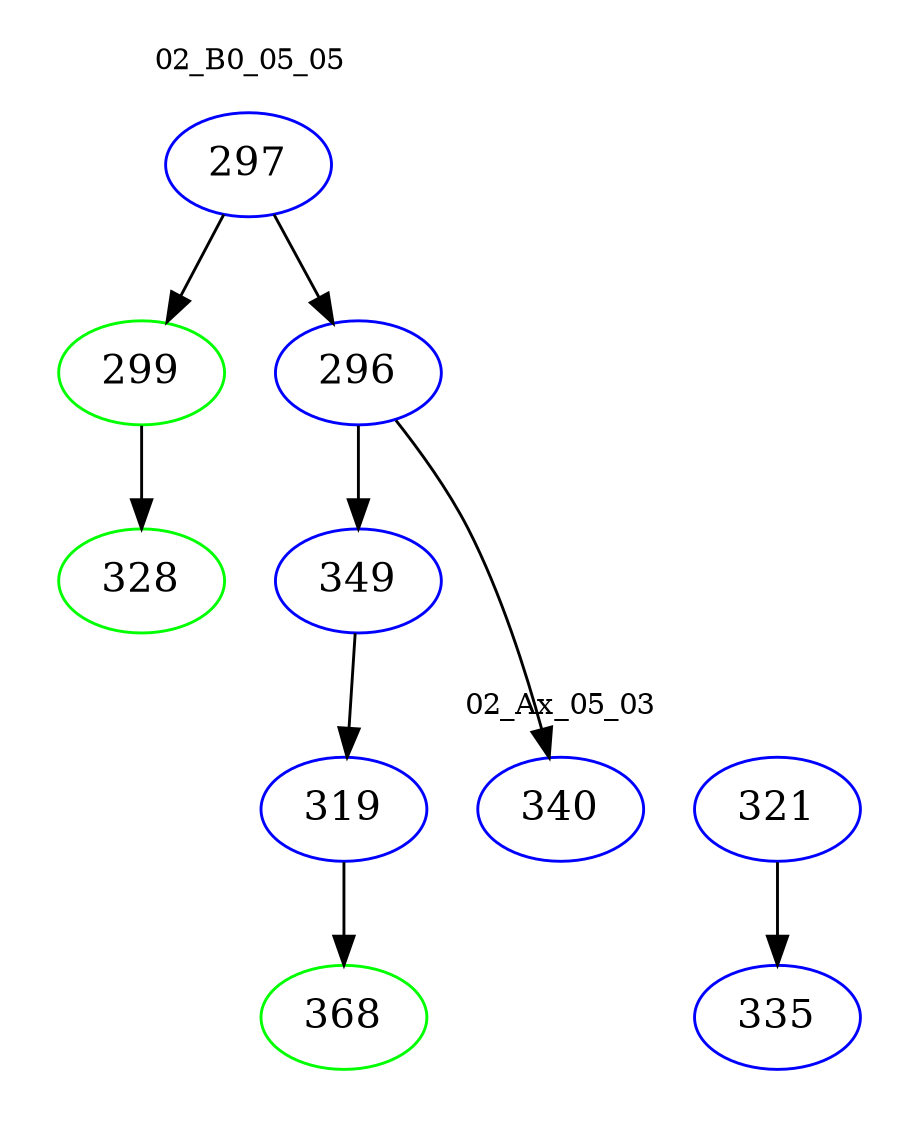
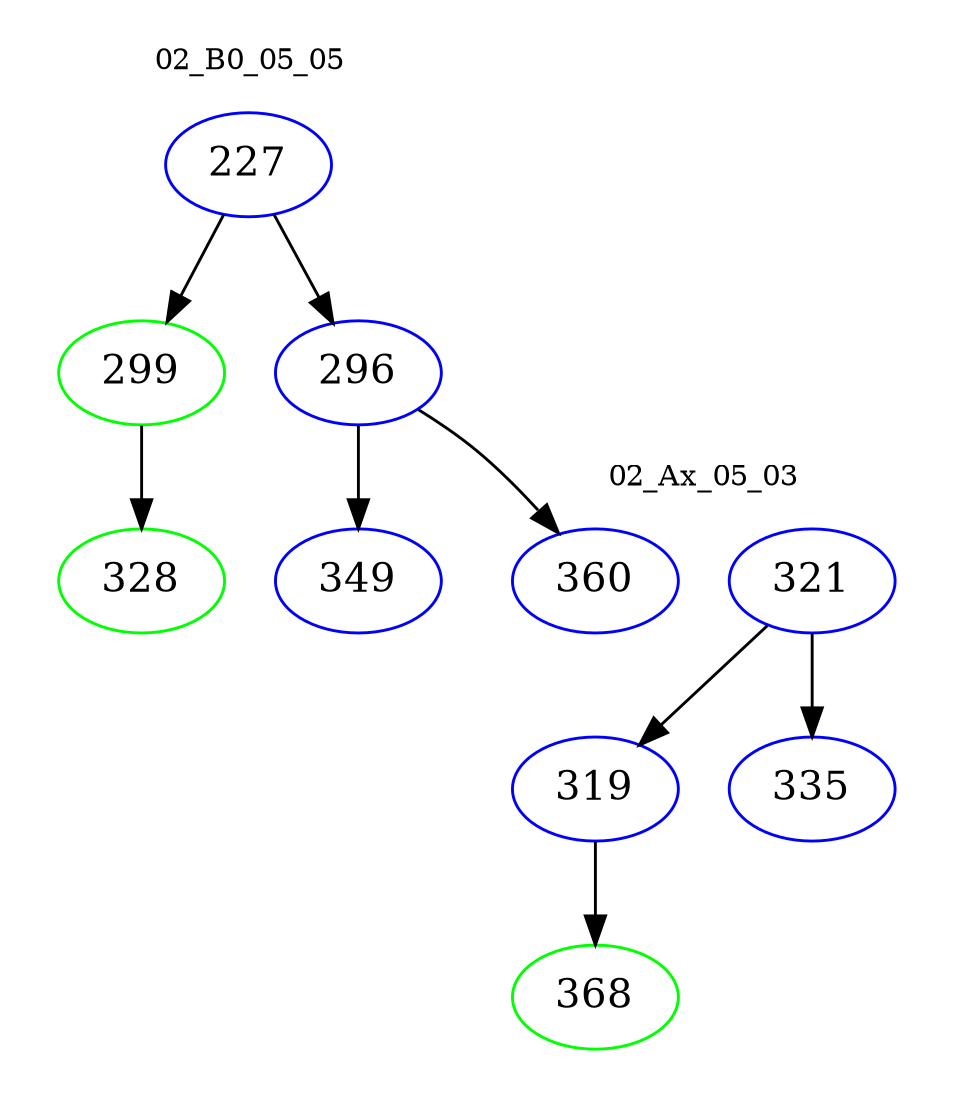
(249, 165) -> (249, 165)
(351, 697) -> (714, 675)
(561, 809) -> (595, 581)
